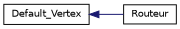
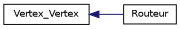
(46, 14) -> (46, 14)
